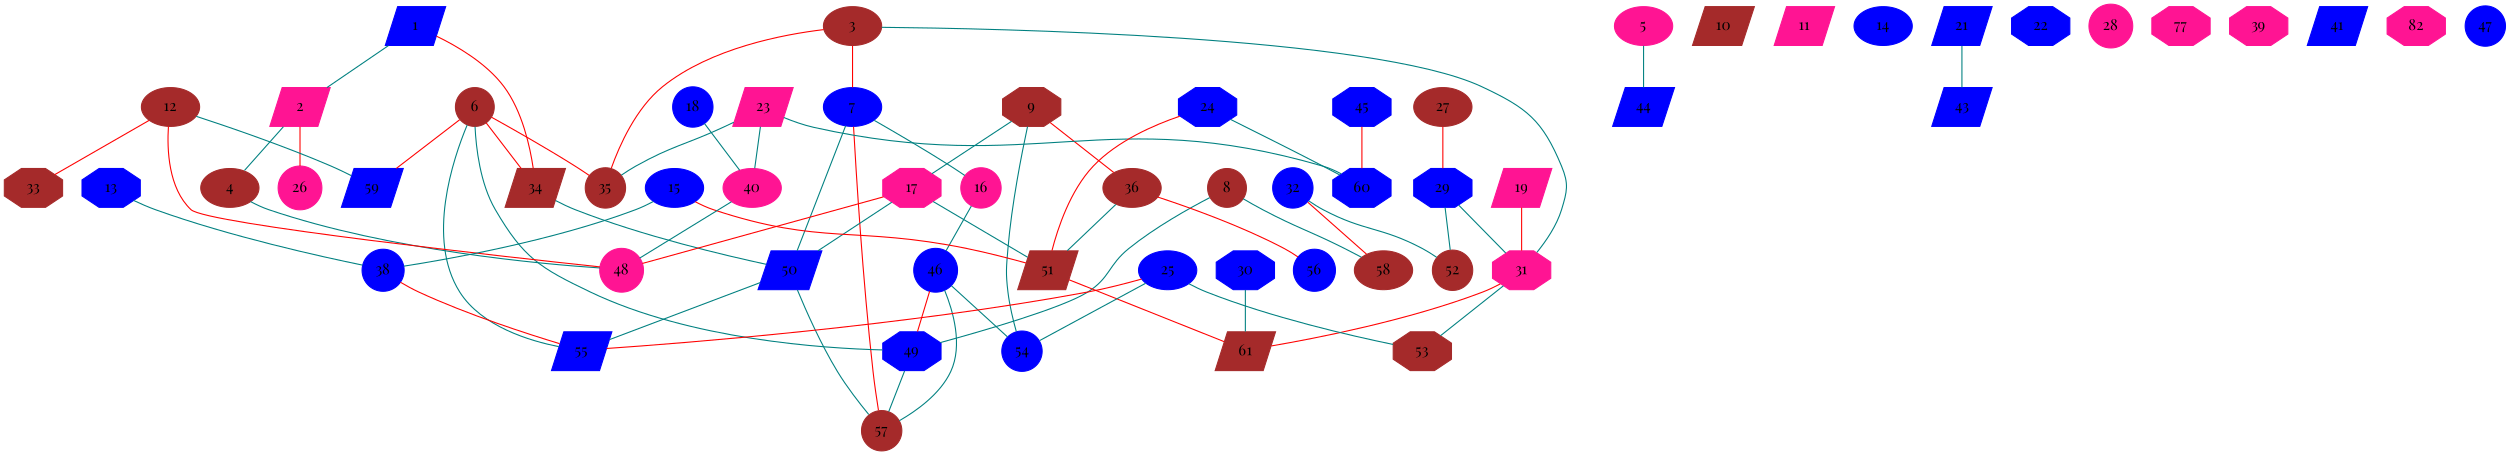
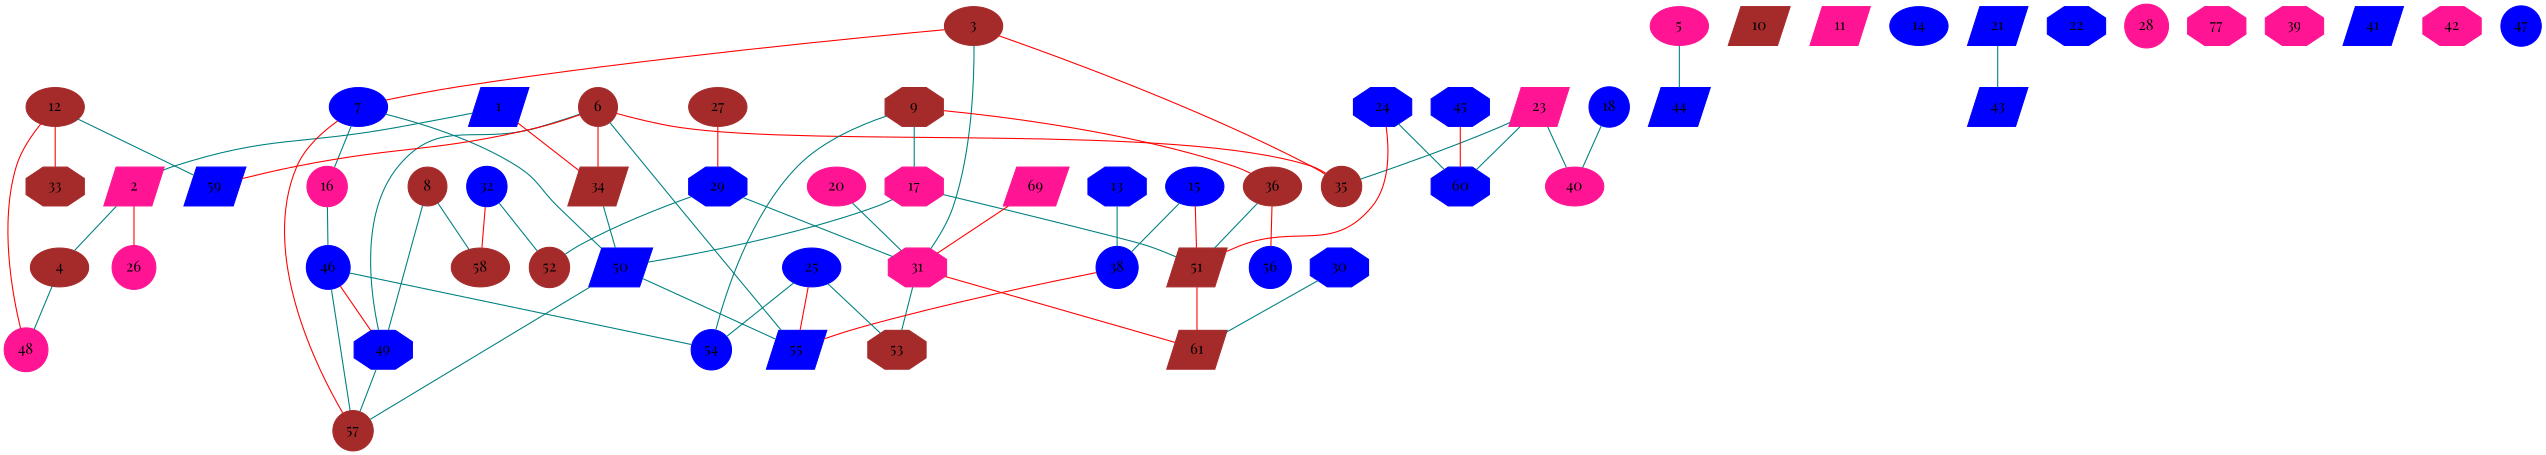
(2416, 26) -> (2452, 26)
none -> (837, 187)
(1522, 188) -> (1036, 187)
(686, 230) -> none
(763, 230) -> none
